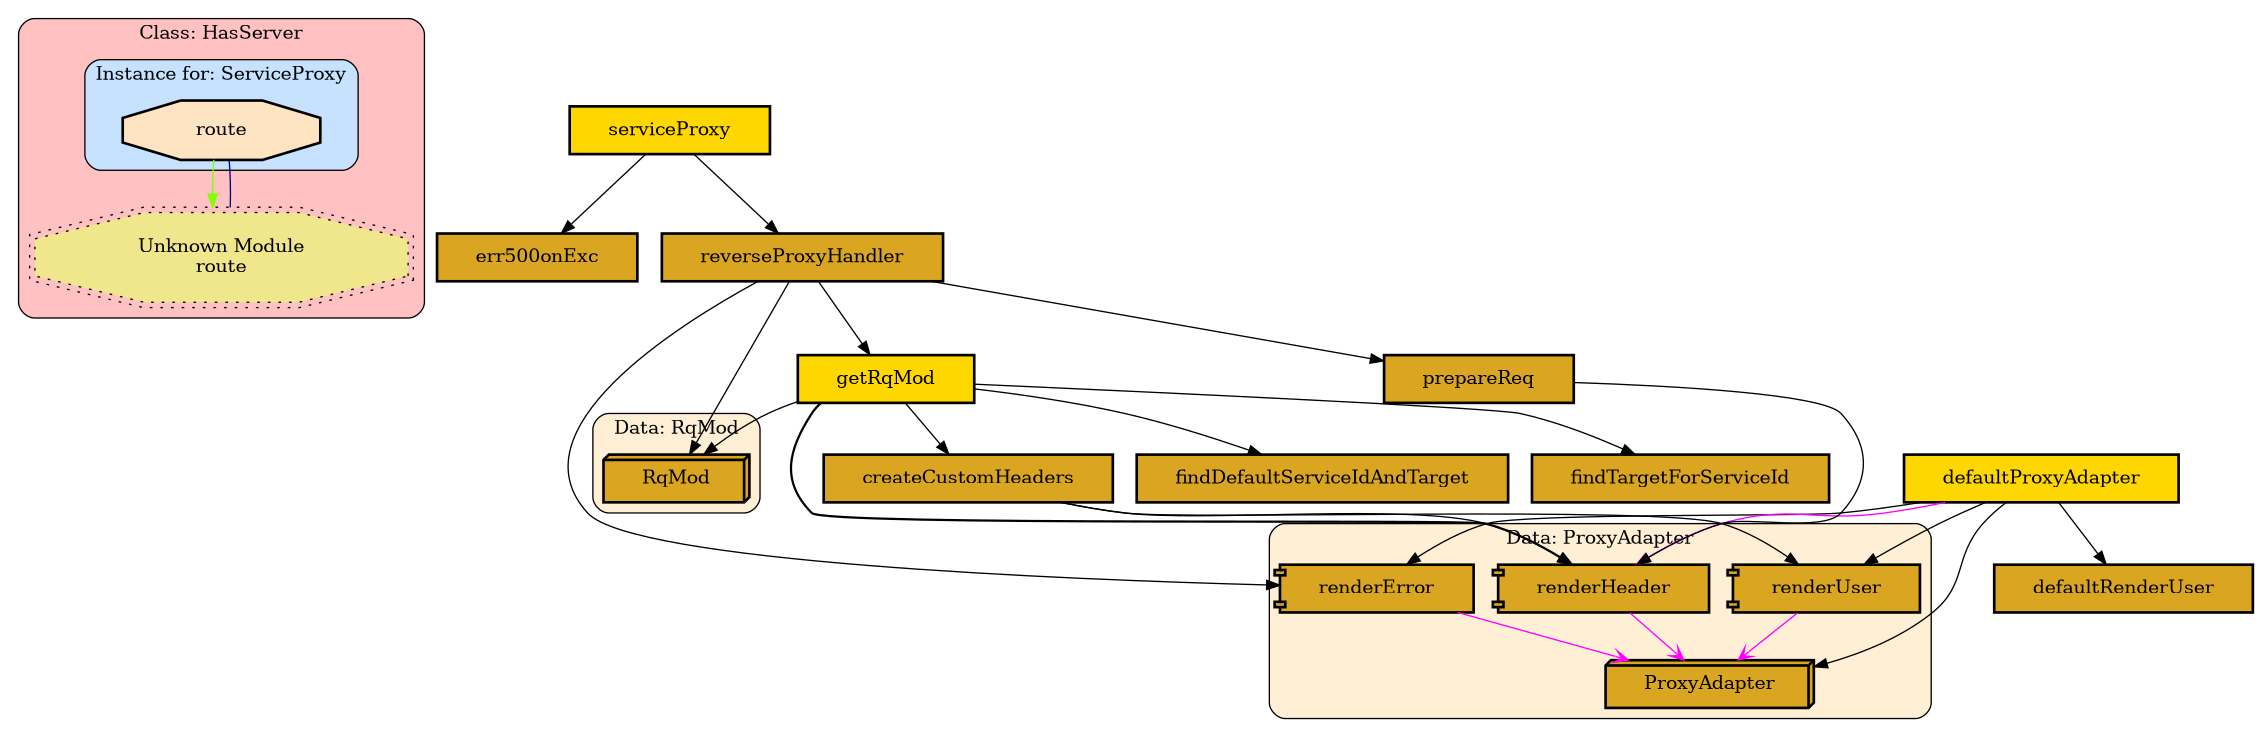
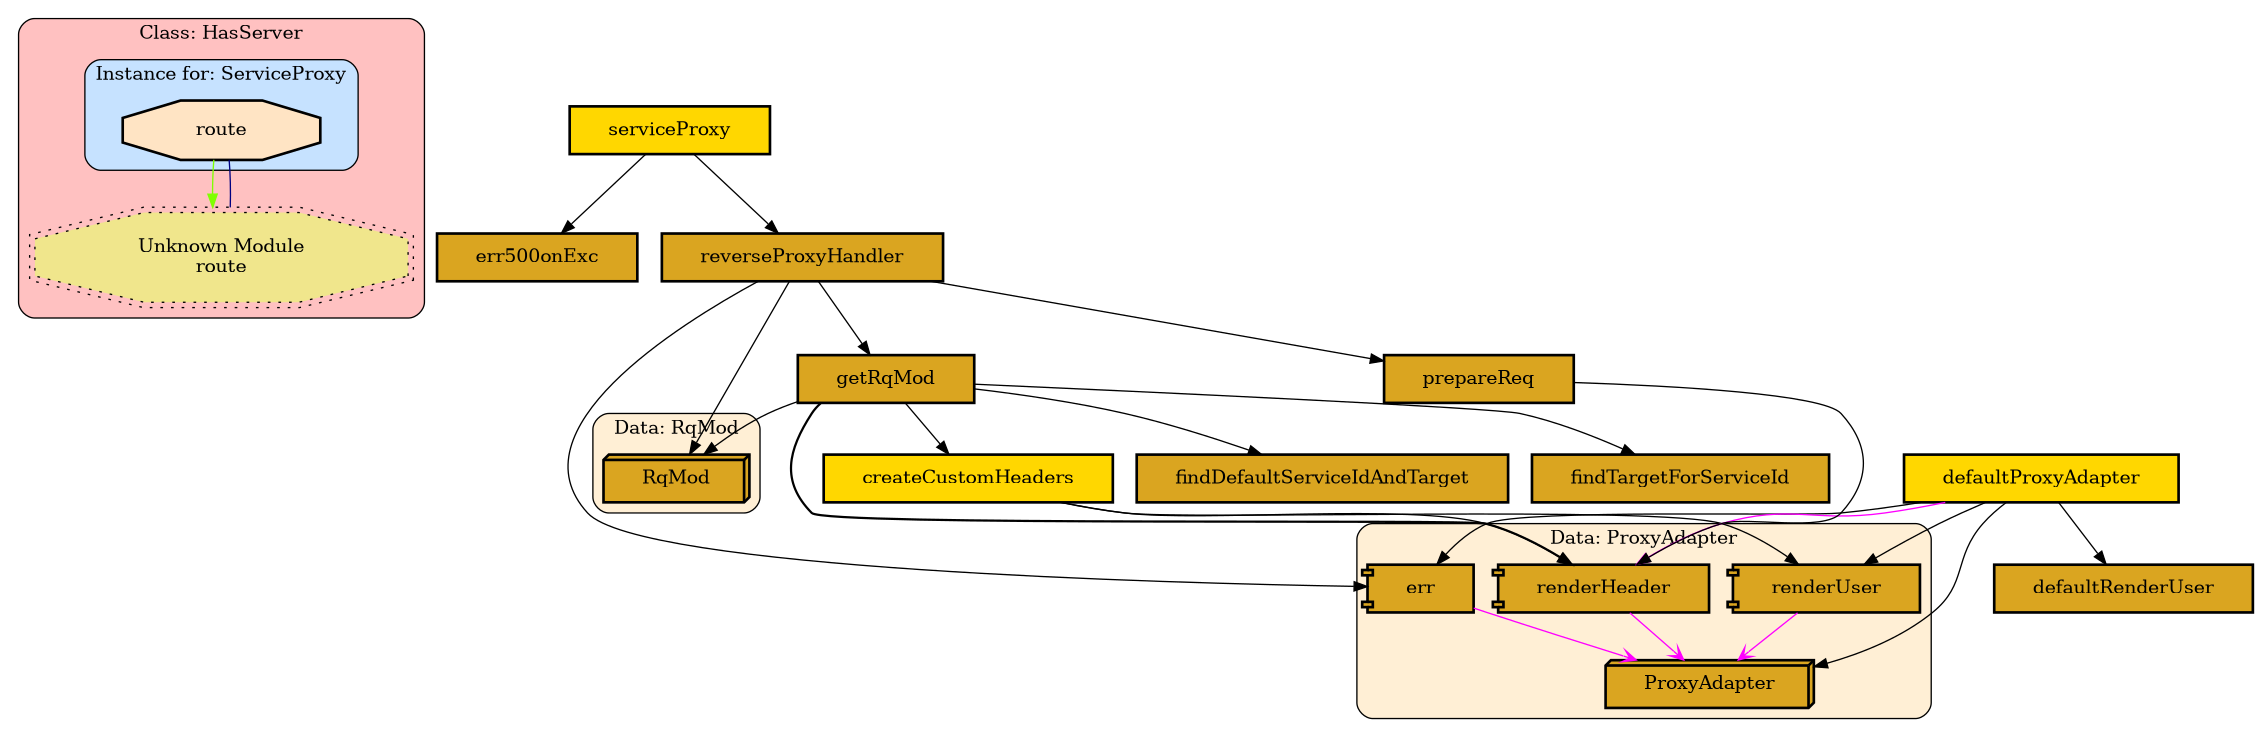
(886, 379) -> (886, 379)
(968, 478) -> (968, 478)
(1377, 589) -> (1421, 589)
